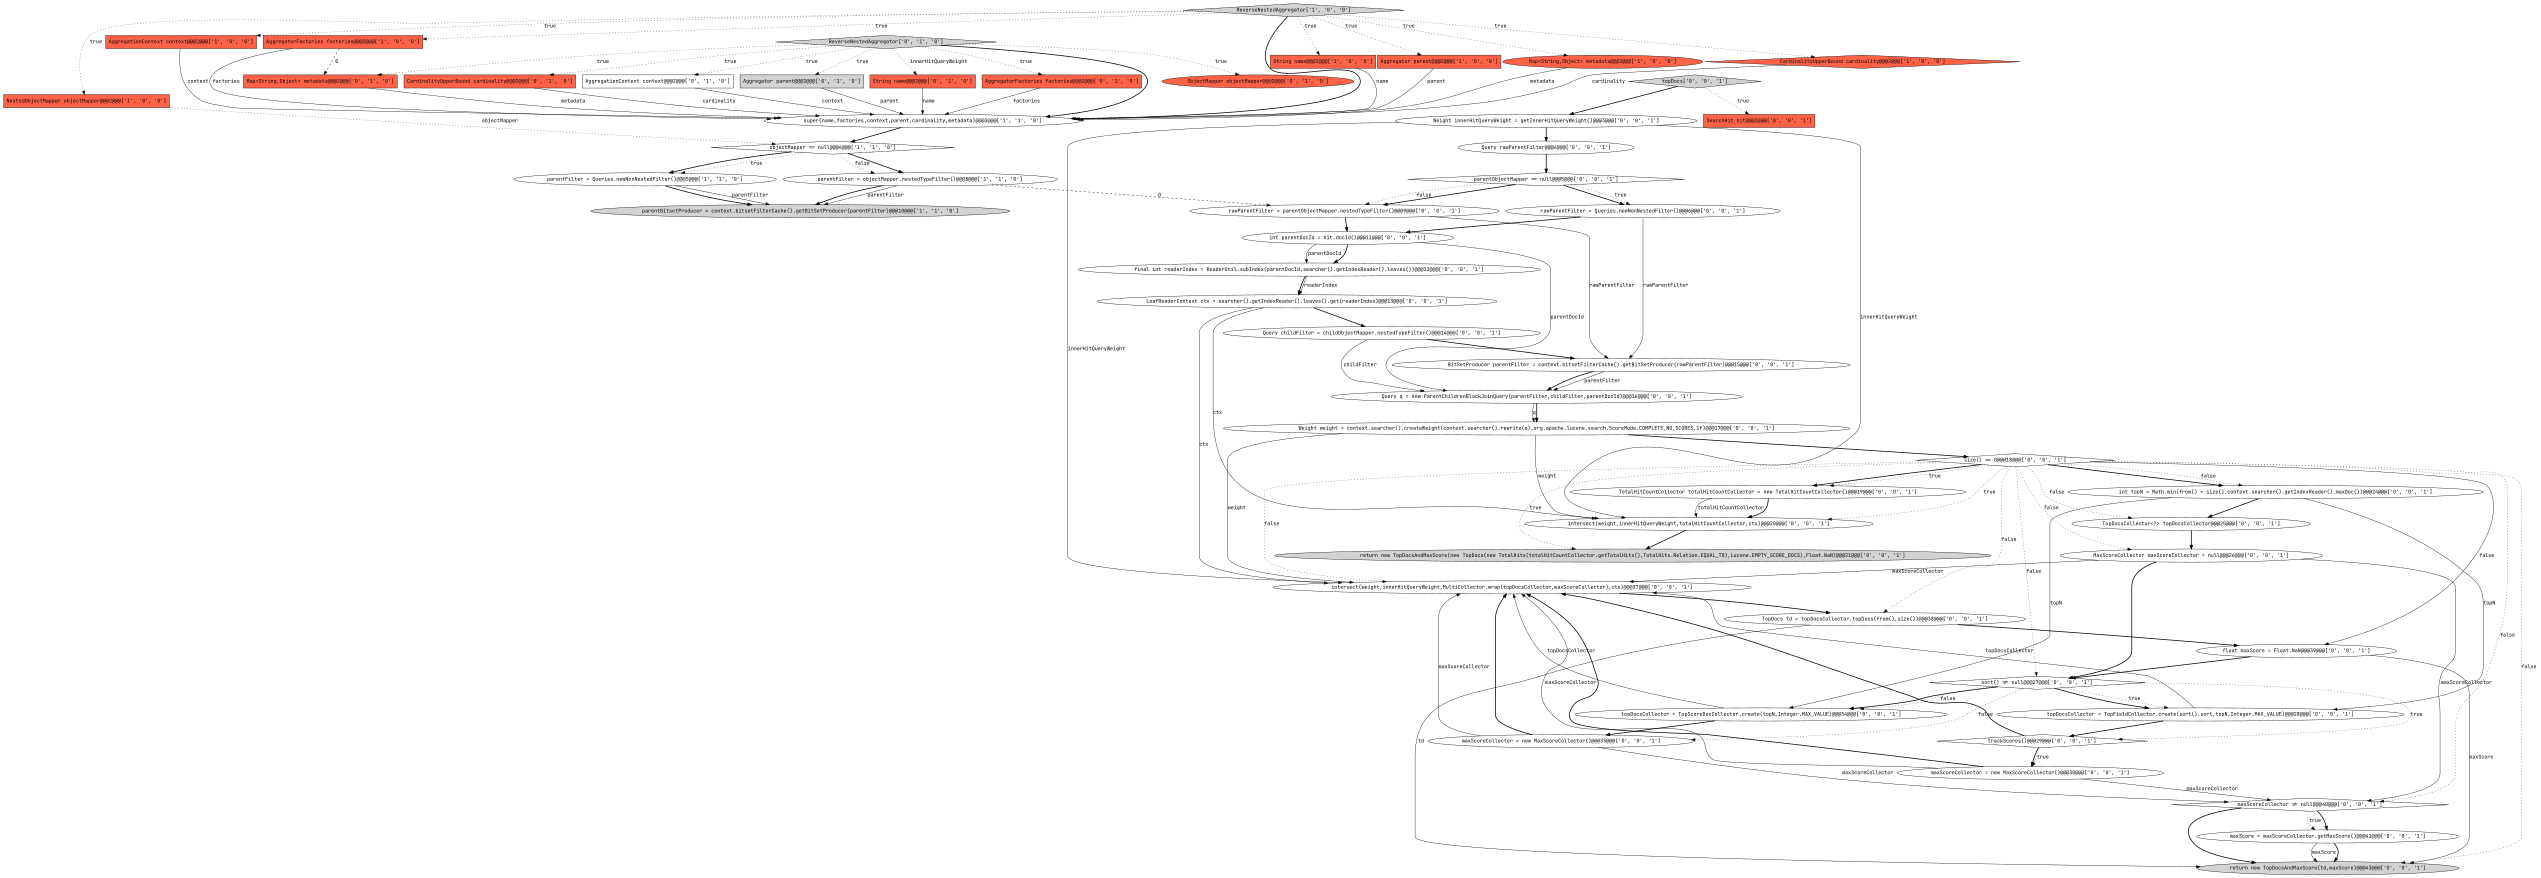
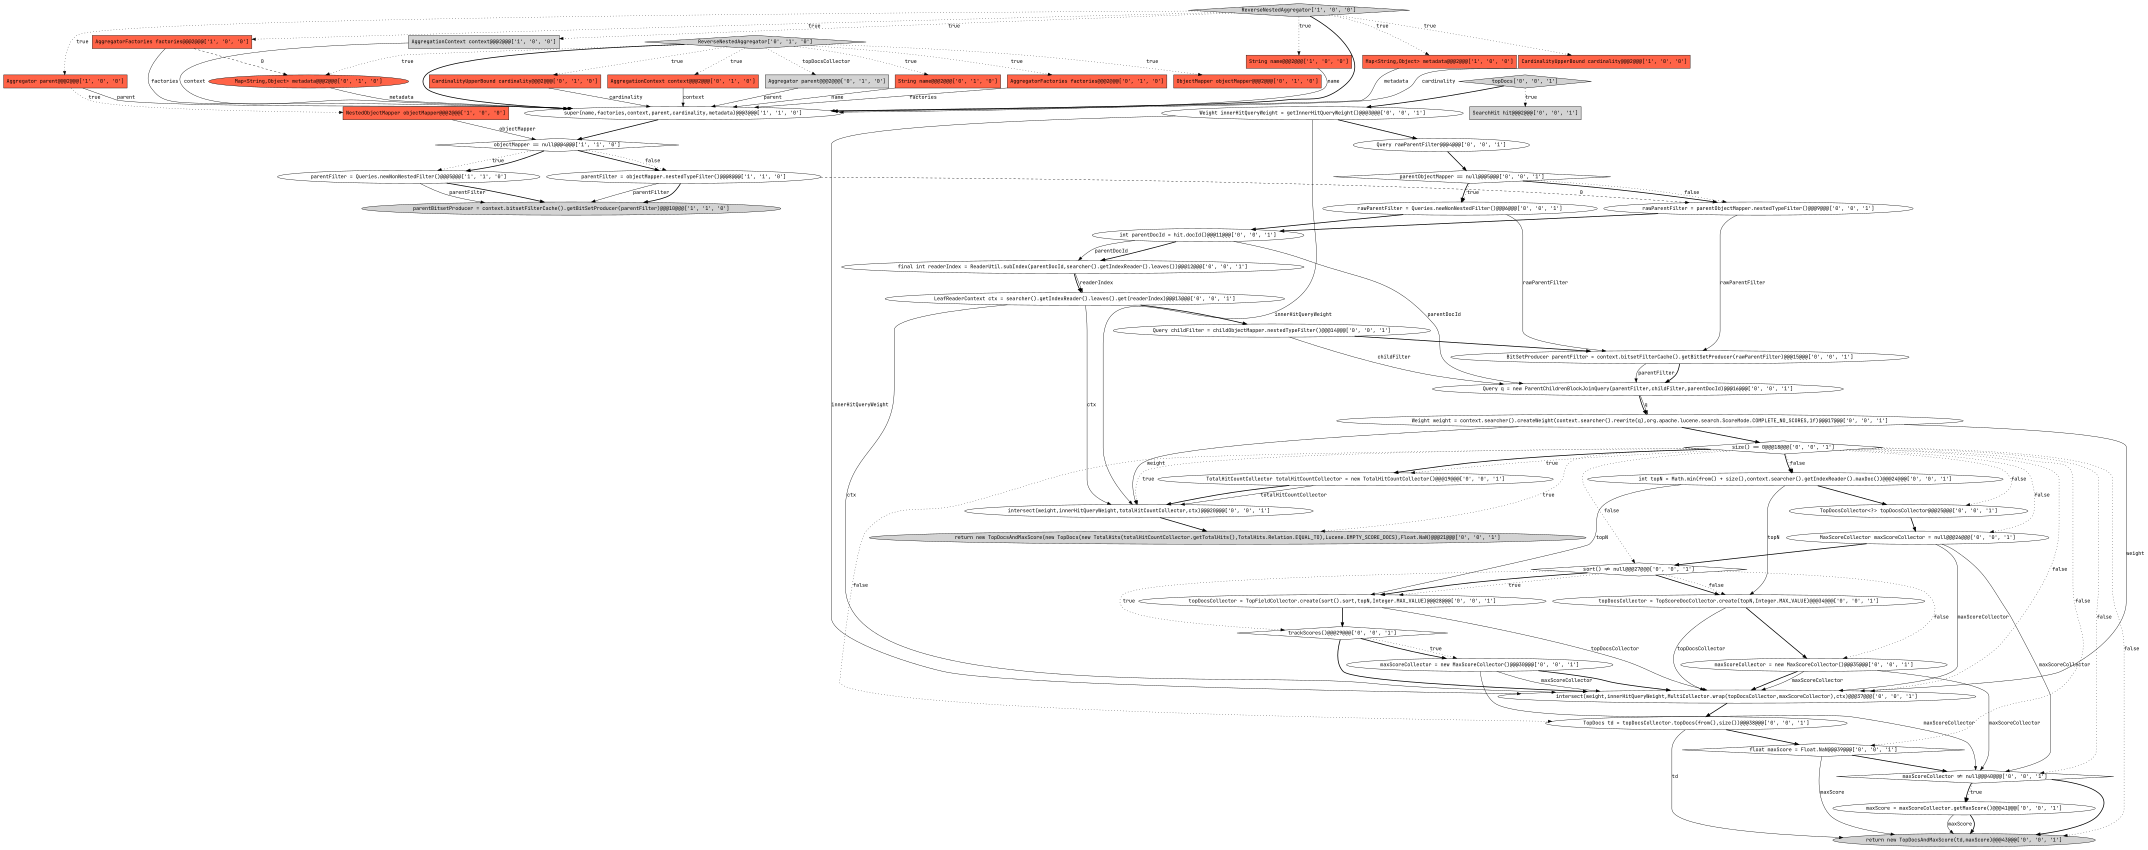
(615, 19) -> (203, 110)
(181, 42) -> (484, 42)
(863, 62) -> (826, 62)
(939, 62) -> (911, 62)
(1603, 62) -> (1440, 62)
(1863, 62) -> (1604, 62)
(320, 81) -> (309, 81)
(658, 81) -> (683, 81)
(1258, 81) -> (1247, 81)
(1759, 121) -> (1525, 113)
(471, 127) -> (492, 129)
(2414, 474) -> (2073, 575)
(2297, 651) -> (1823, 750)
(2163, 667) -> (1898, 763)
